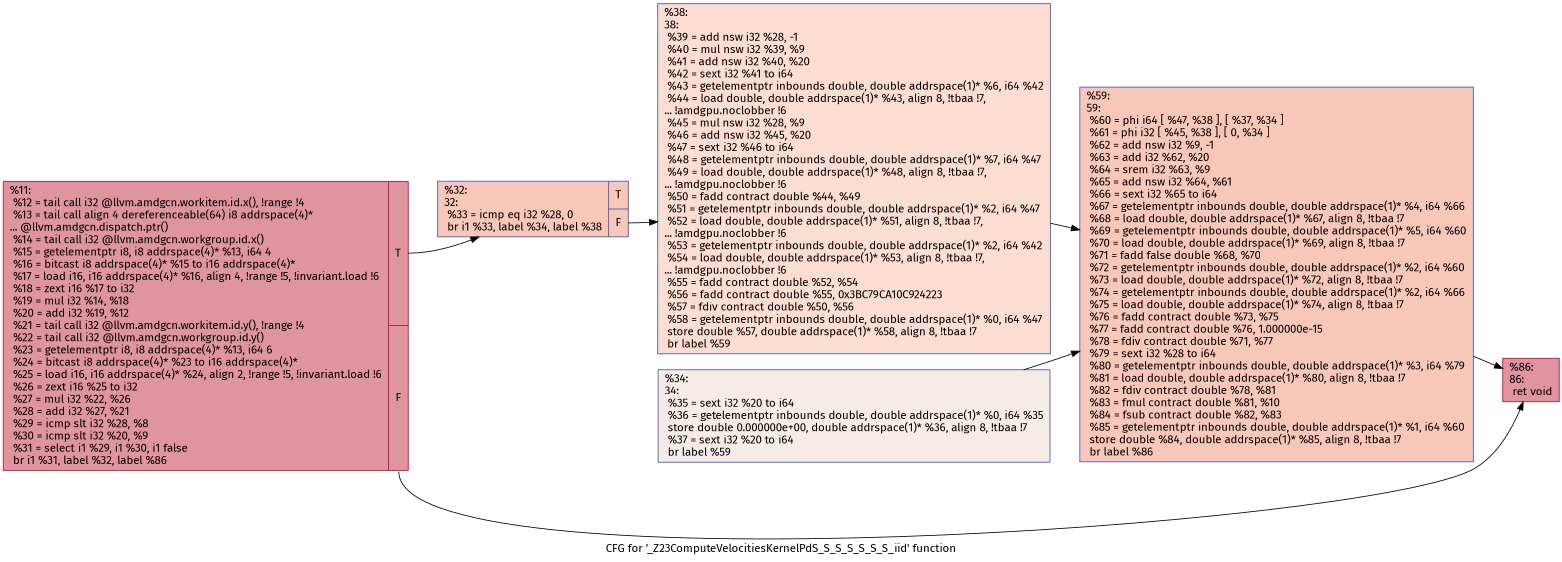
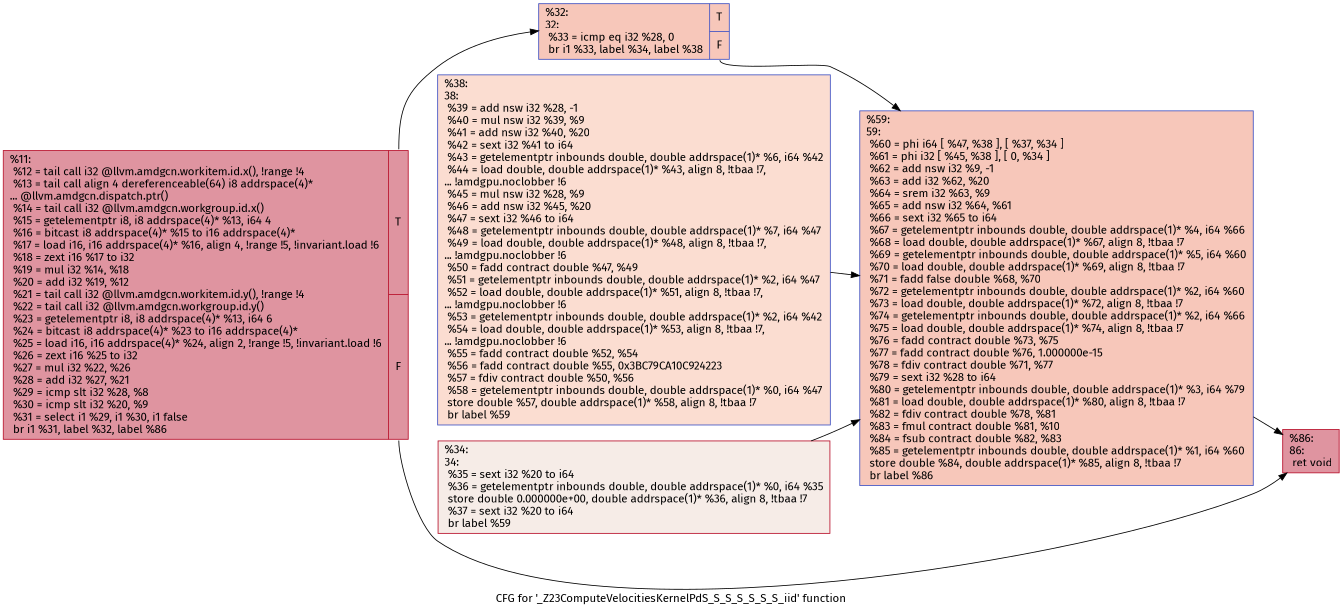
(763, 197) -> (542, 268)
(639, 223) -> (812, 65)
(854, 416) -> (634, 487)
